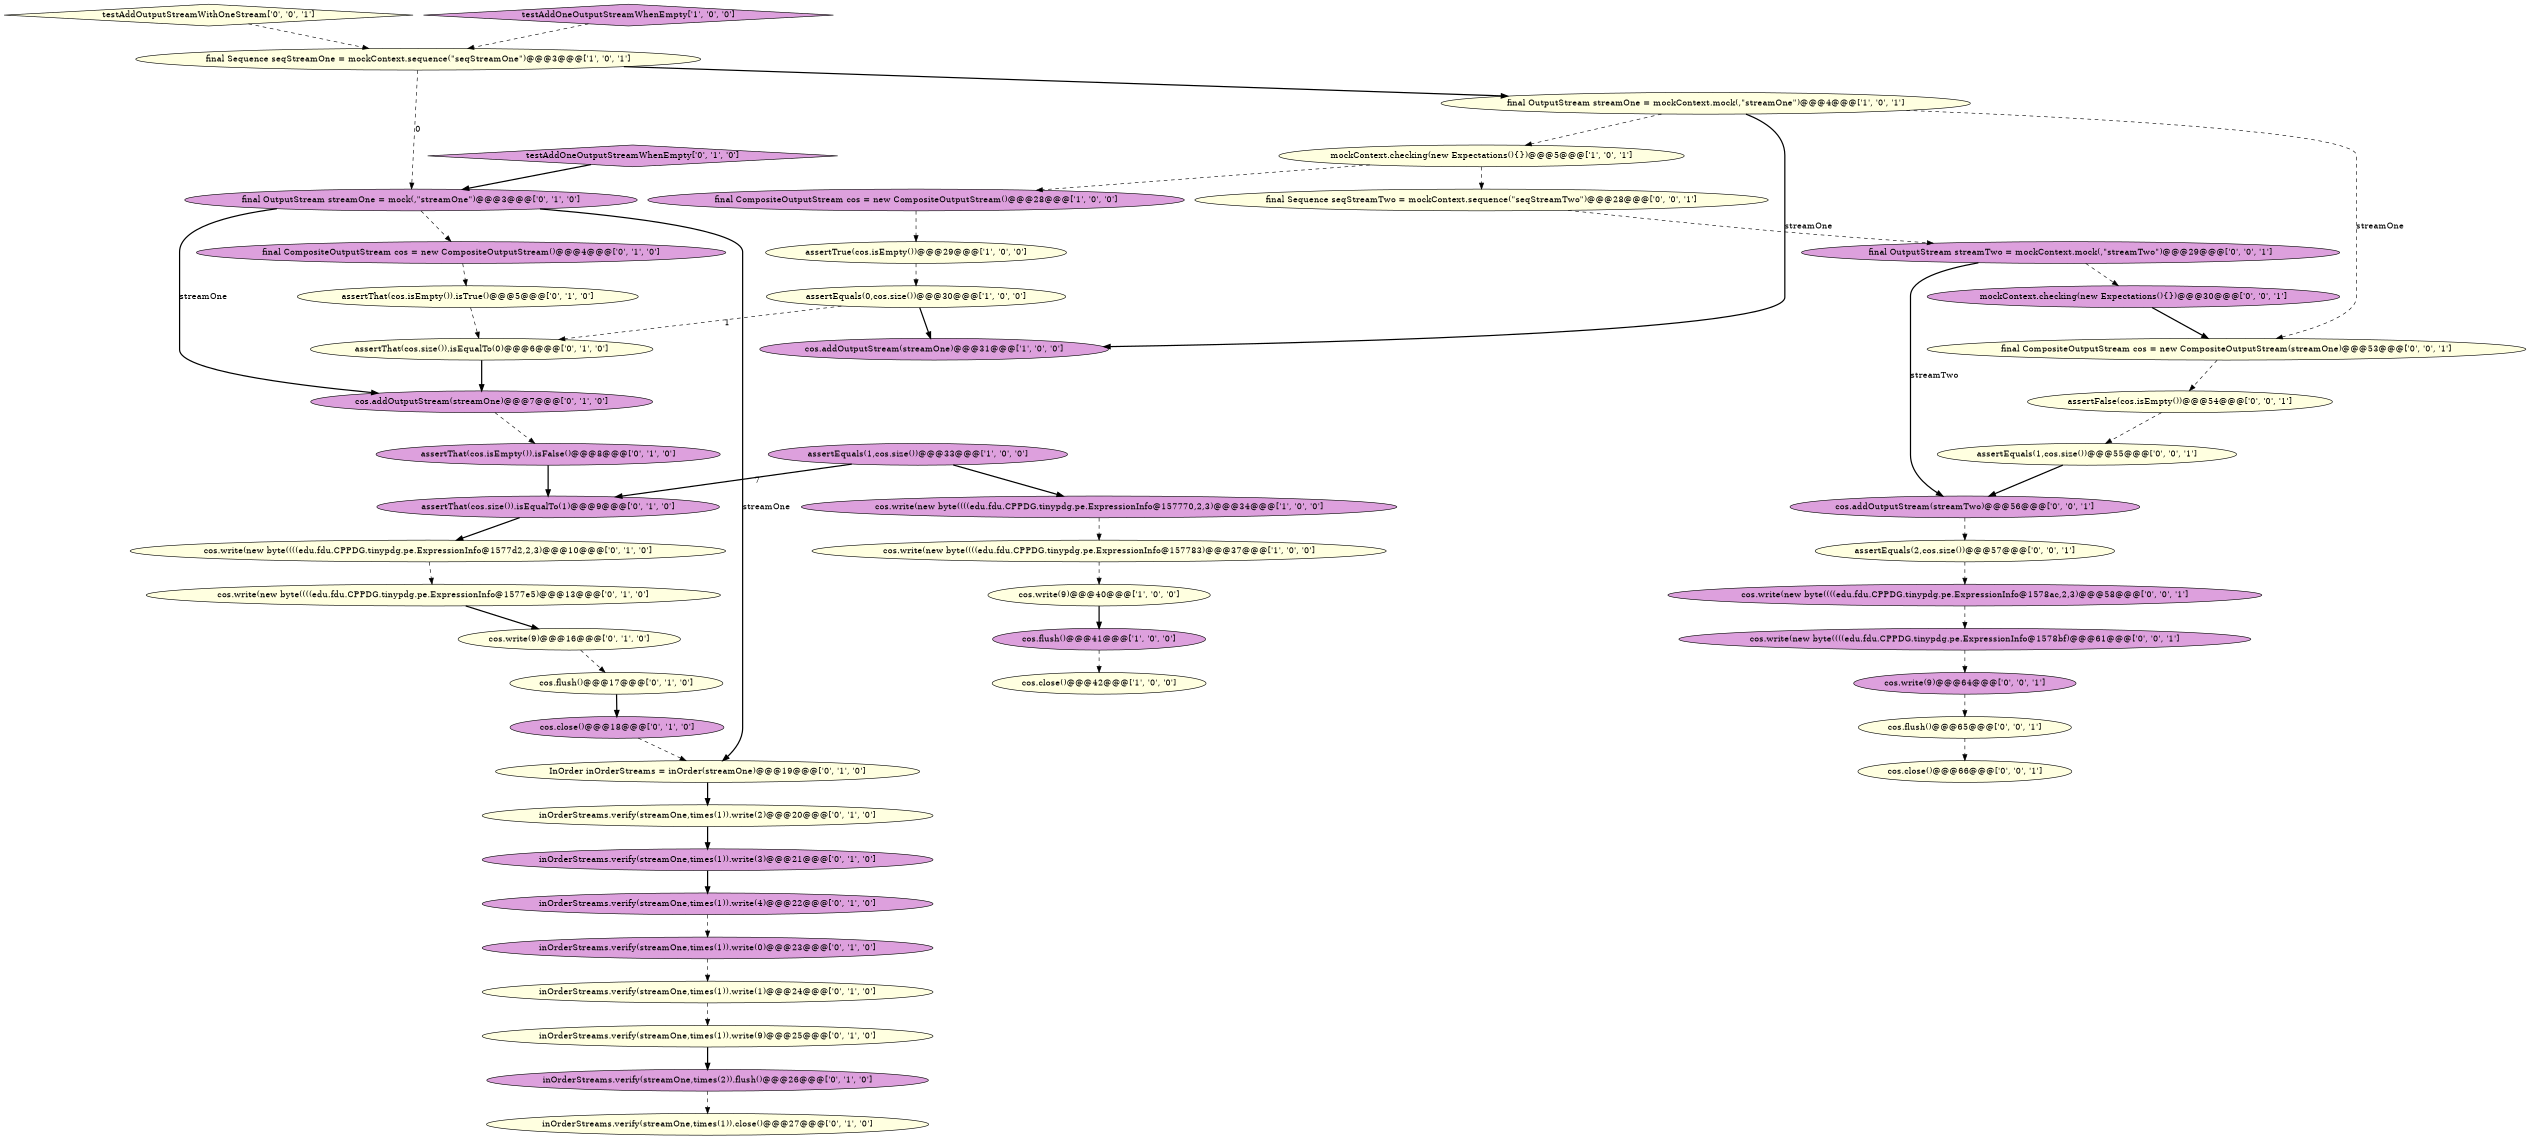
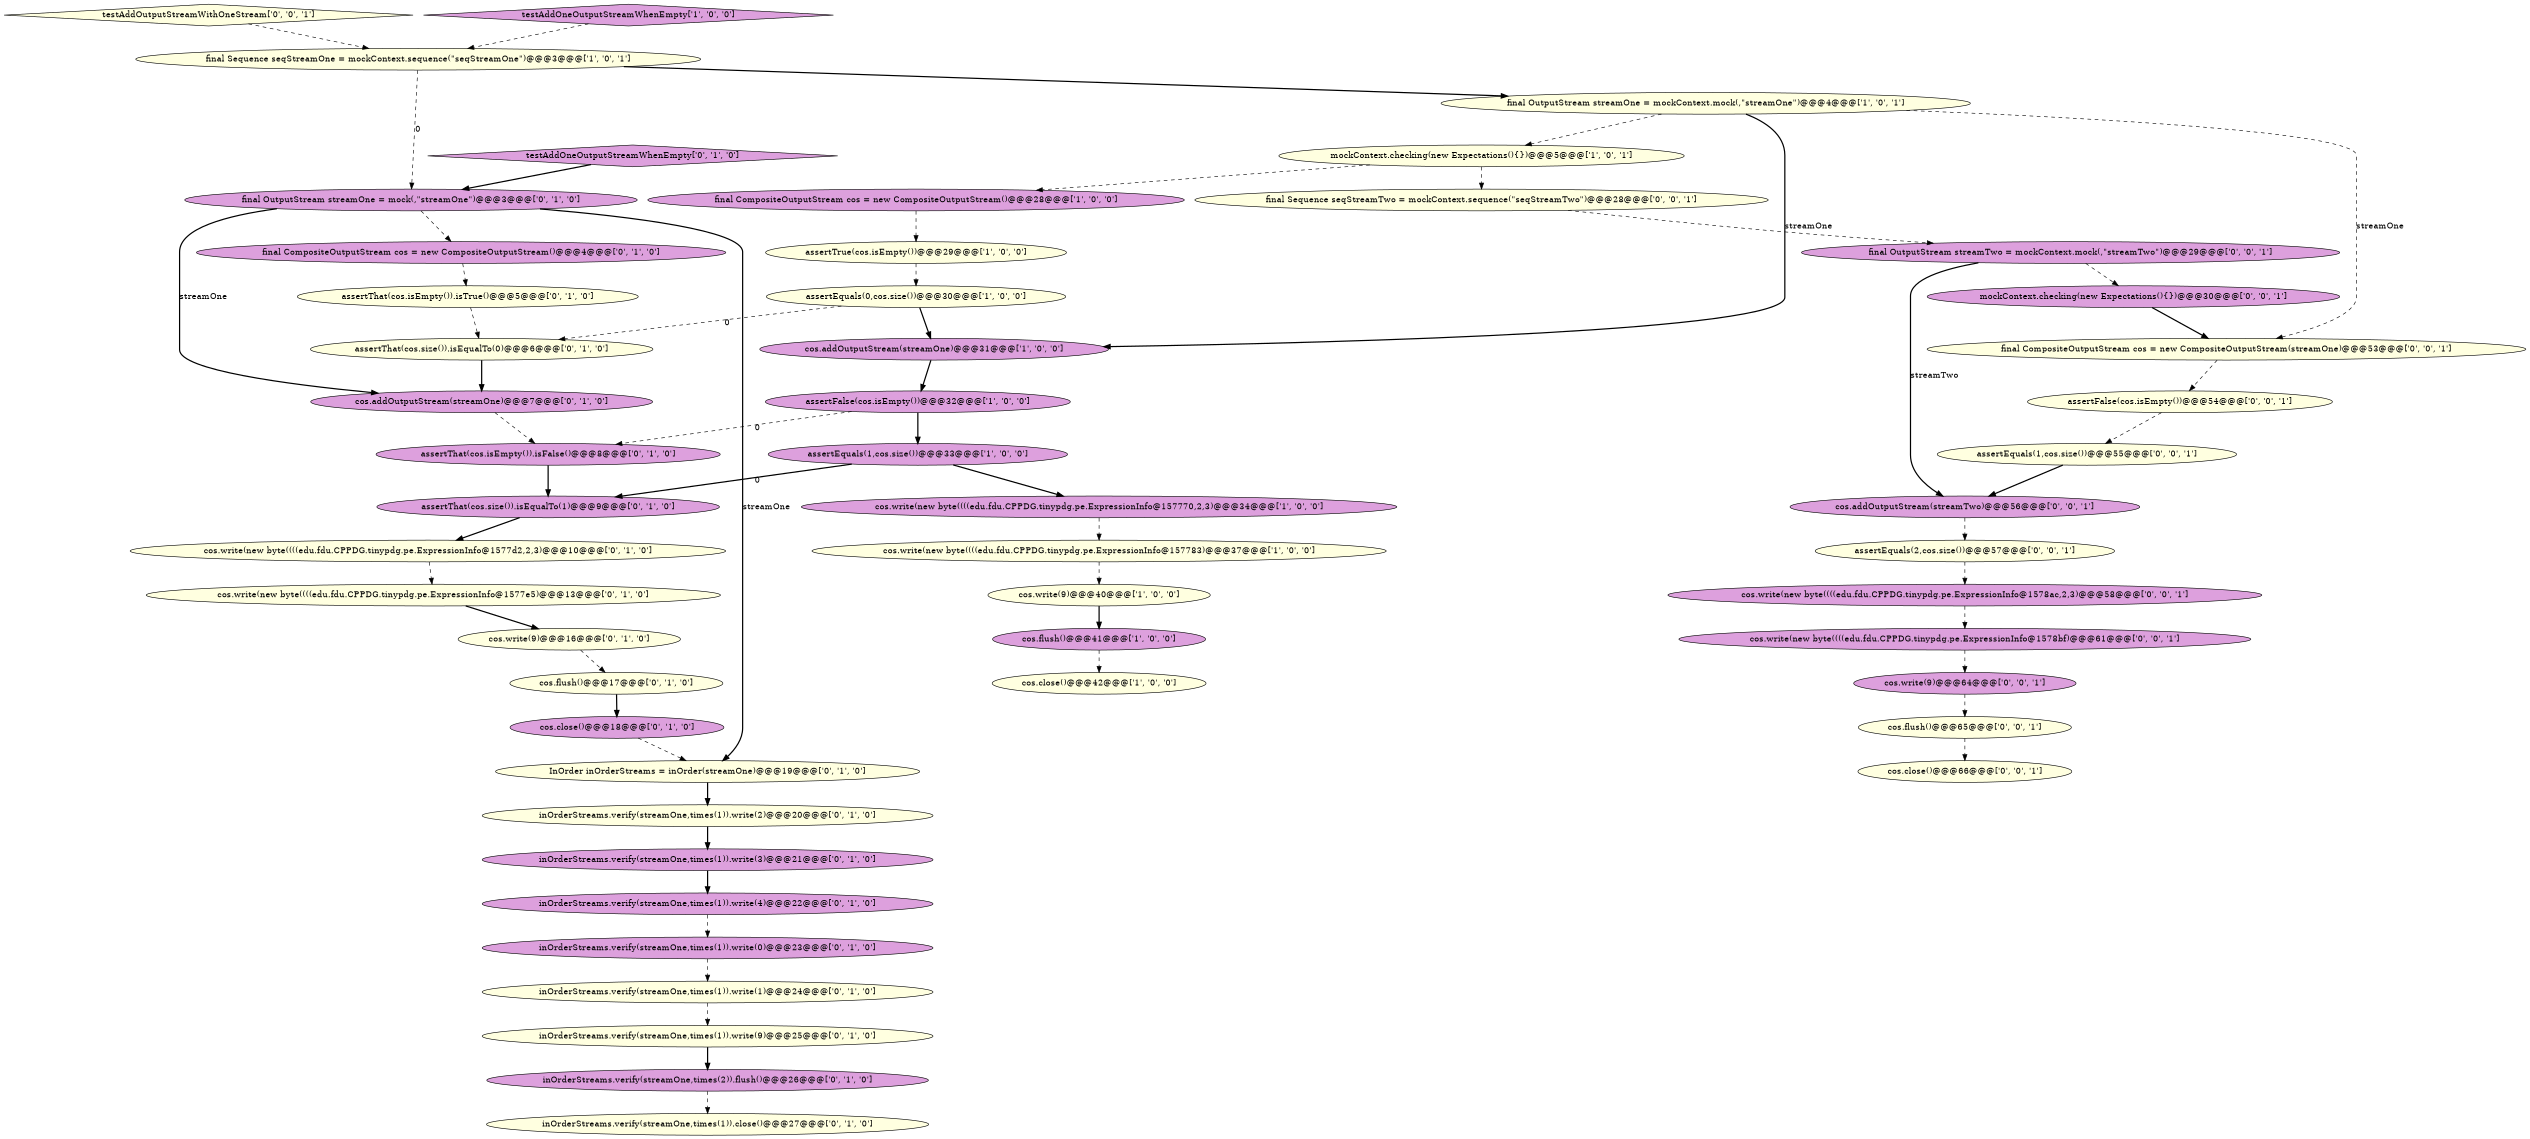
(728, 323) -> (728, 323)
none -> (918, 402)
(758, 481) -> (758, 481)
